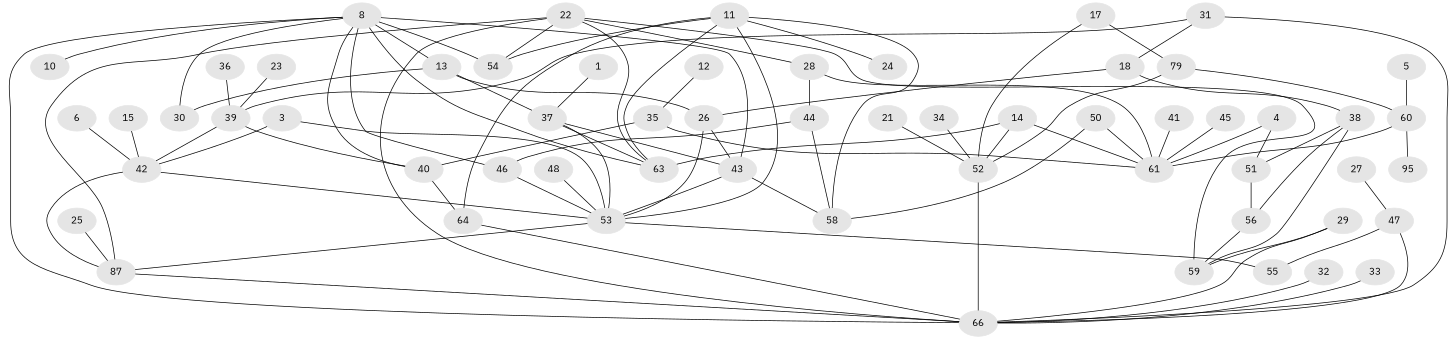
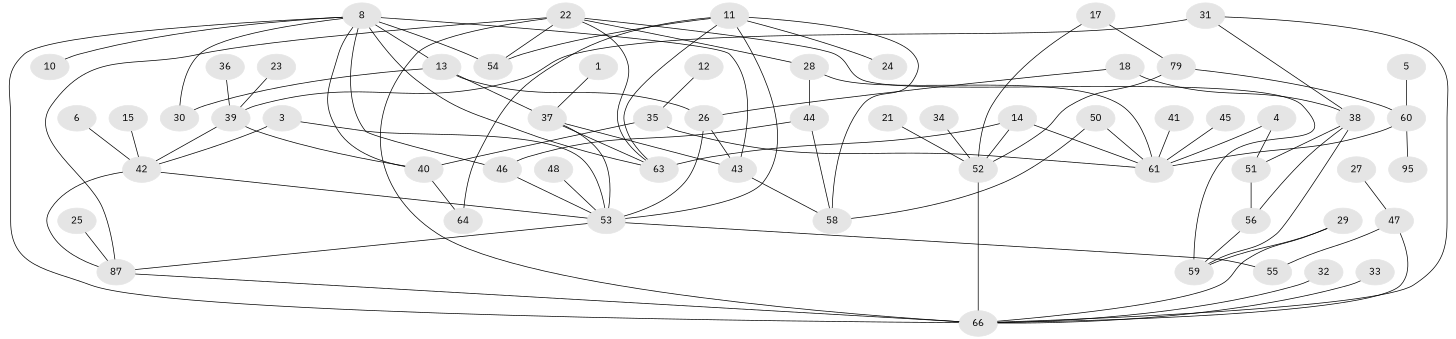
(1165, 41) -> (1280, 67)
(680, 193) -> none
(721, 272) -> none
